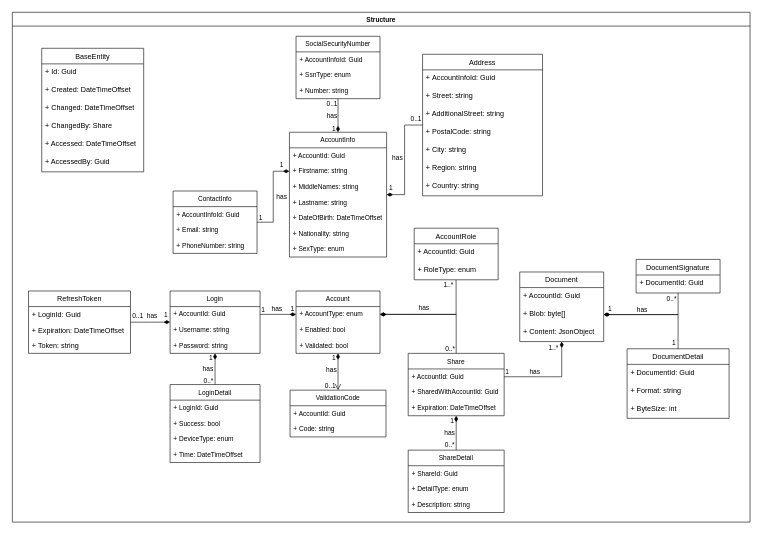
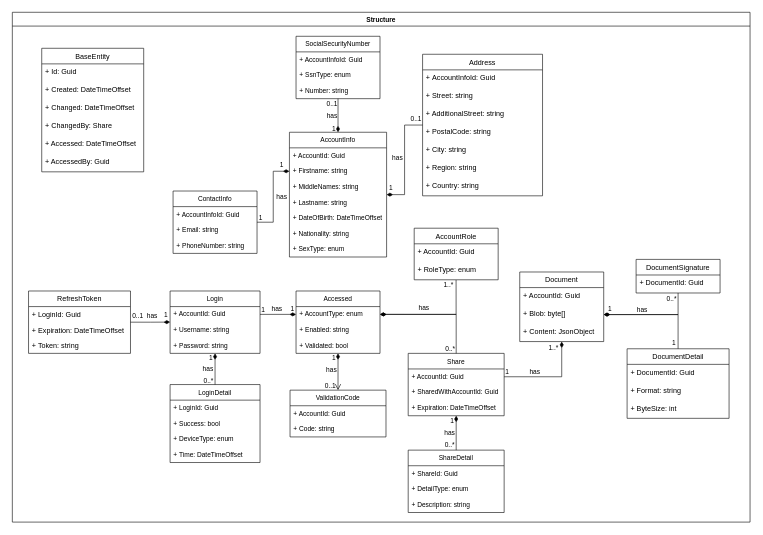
(338, 299) -> (338, 299)
(323, 330) -> (327, 330)
